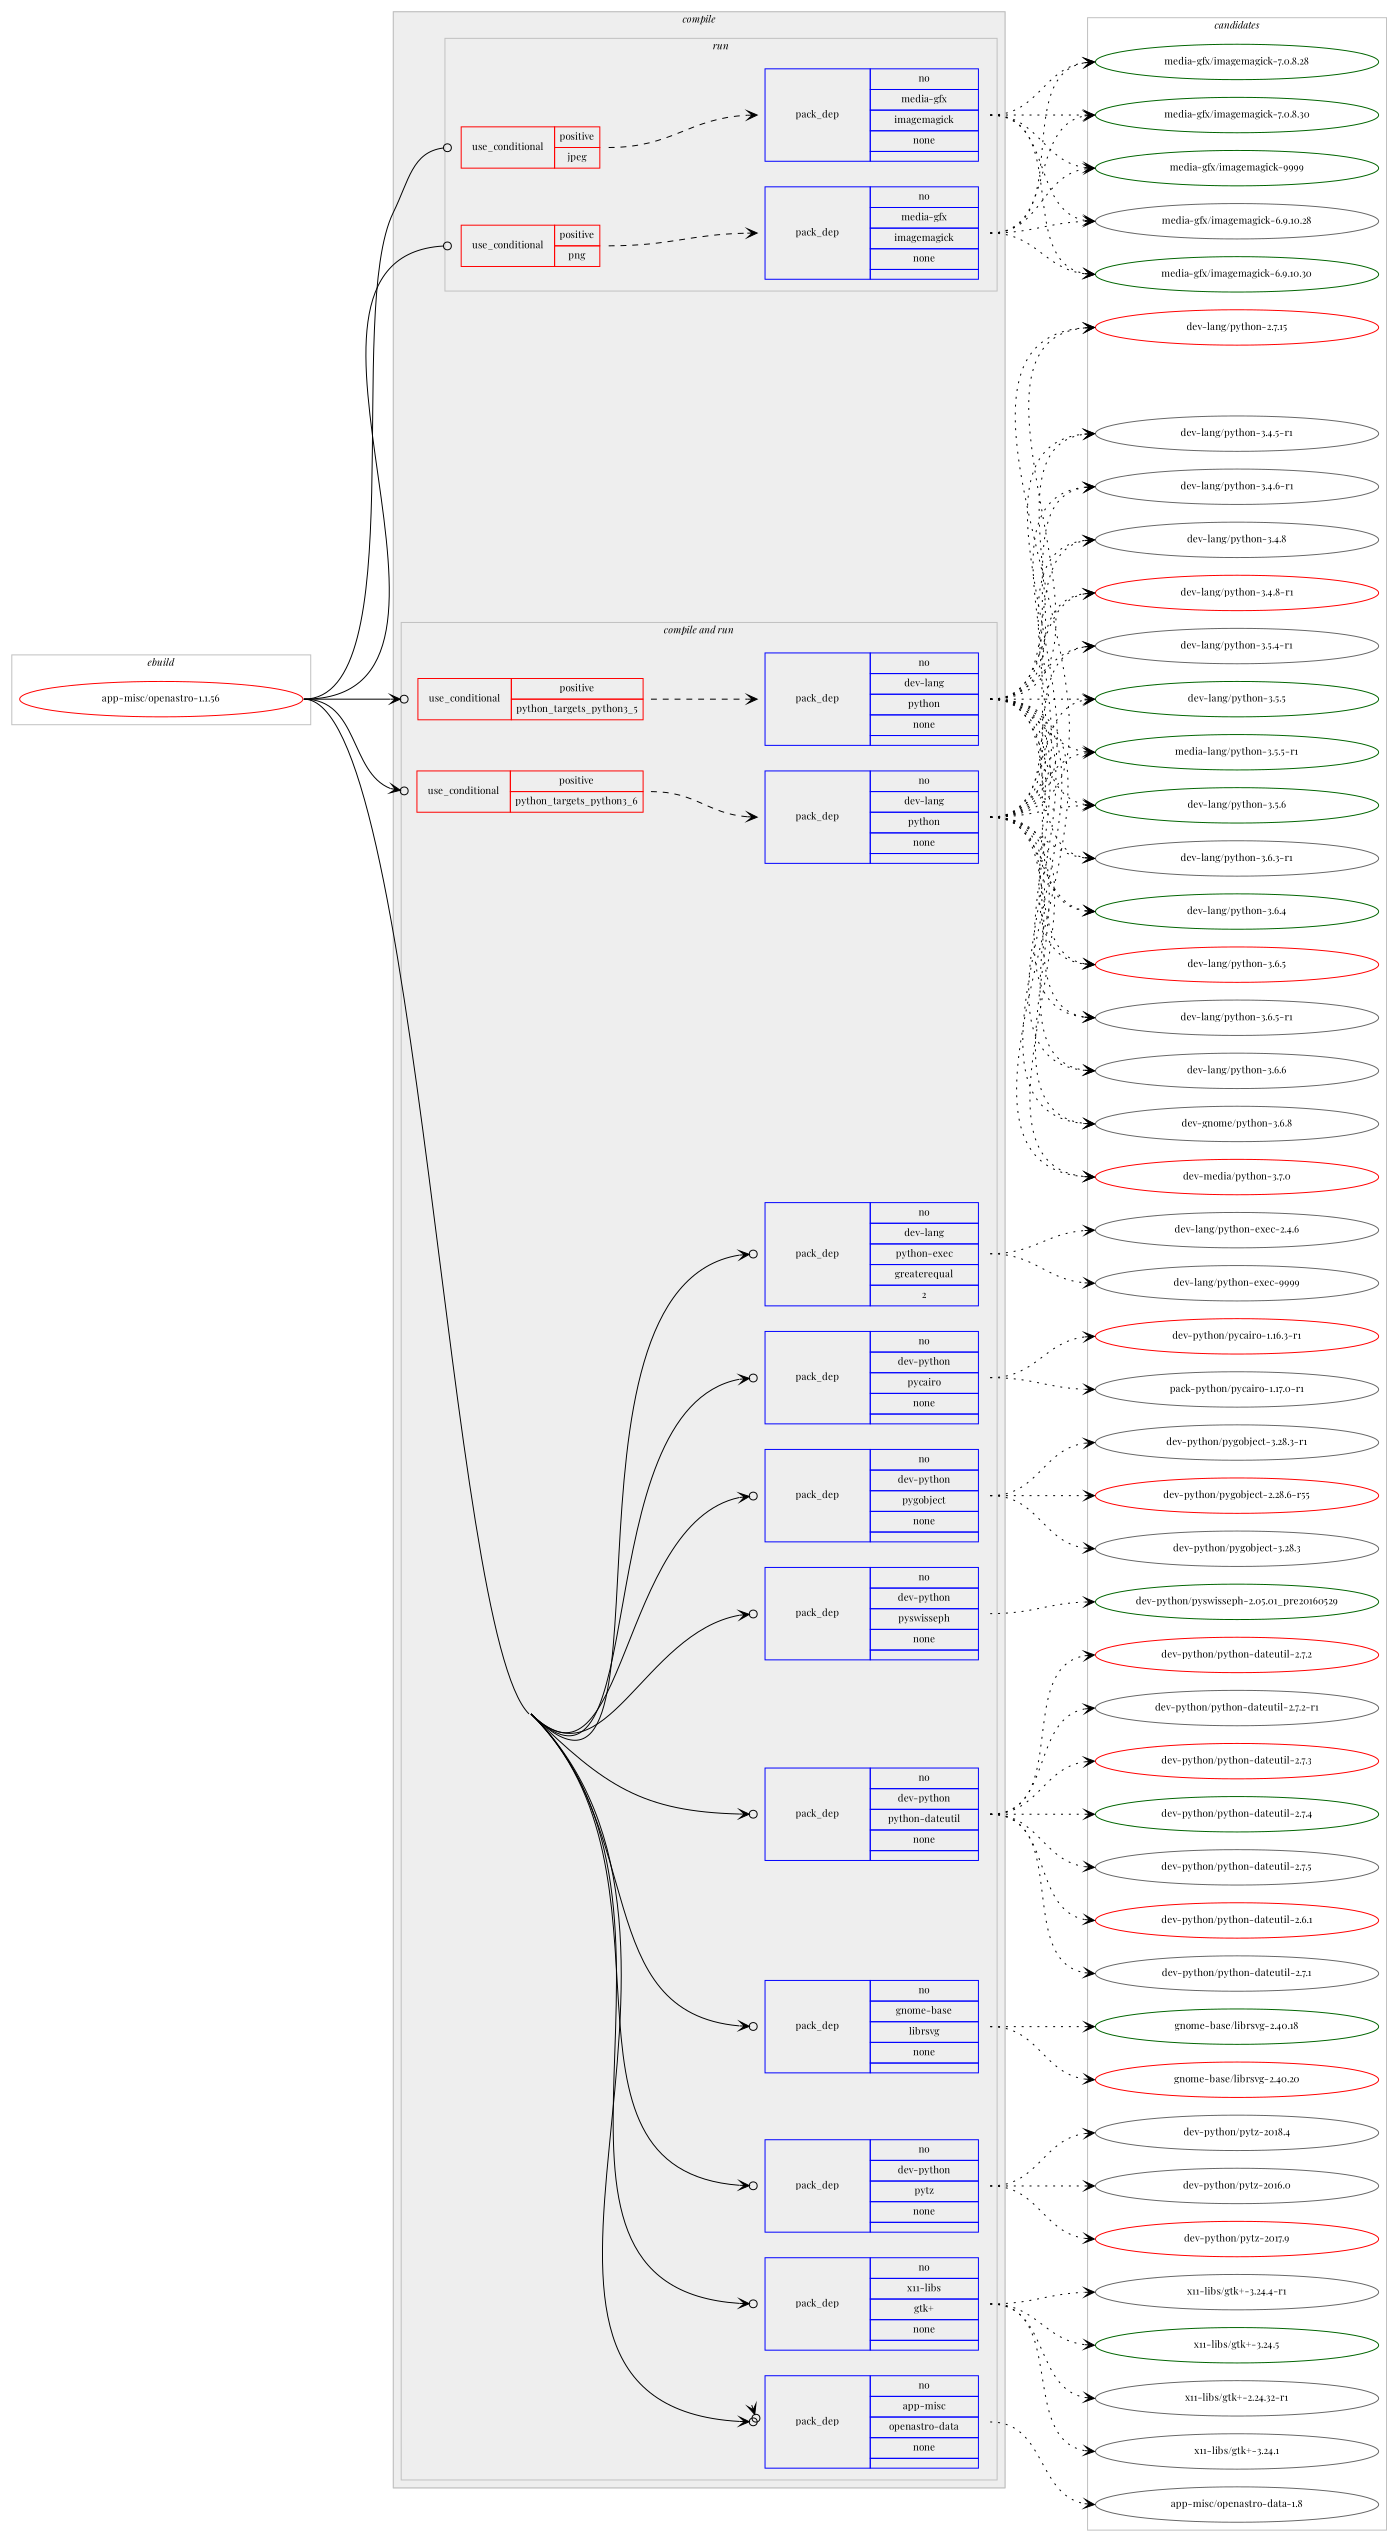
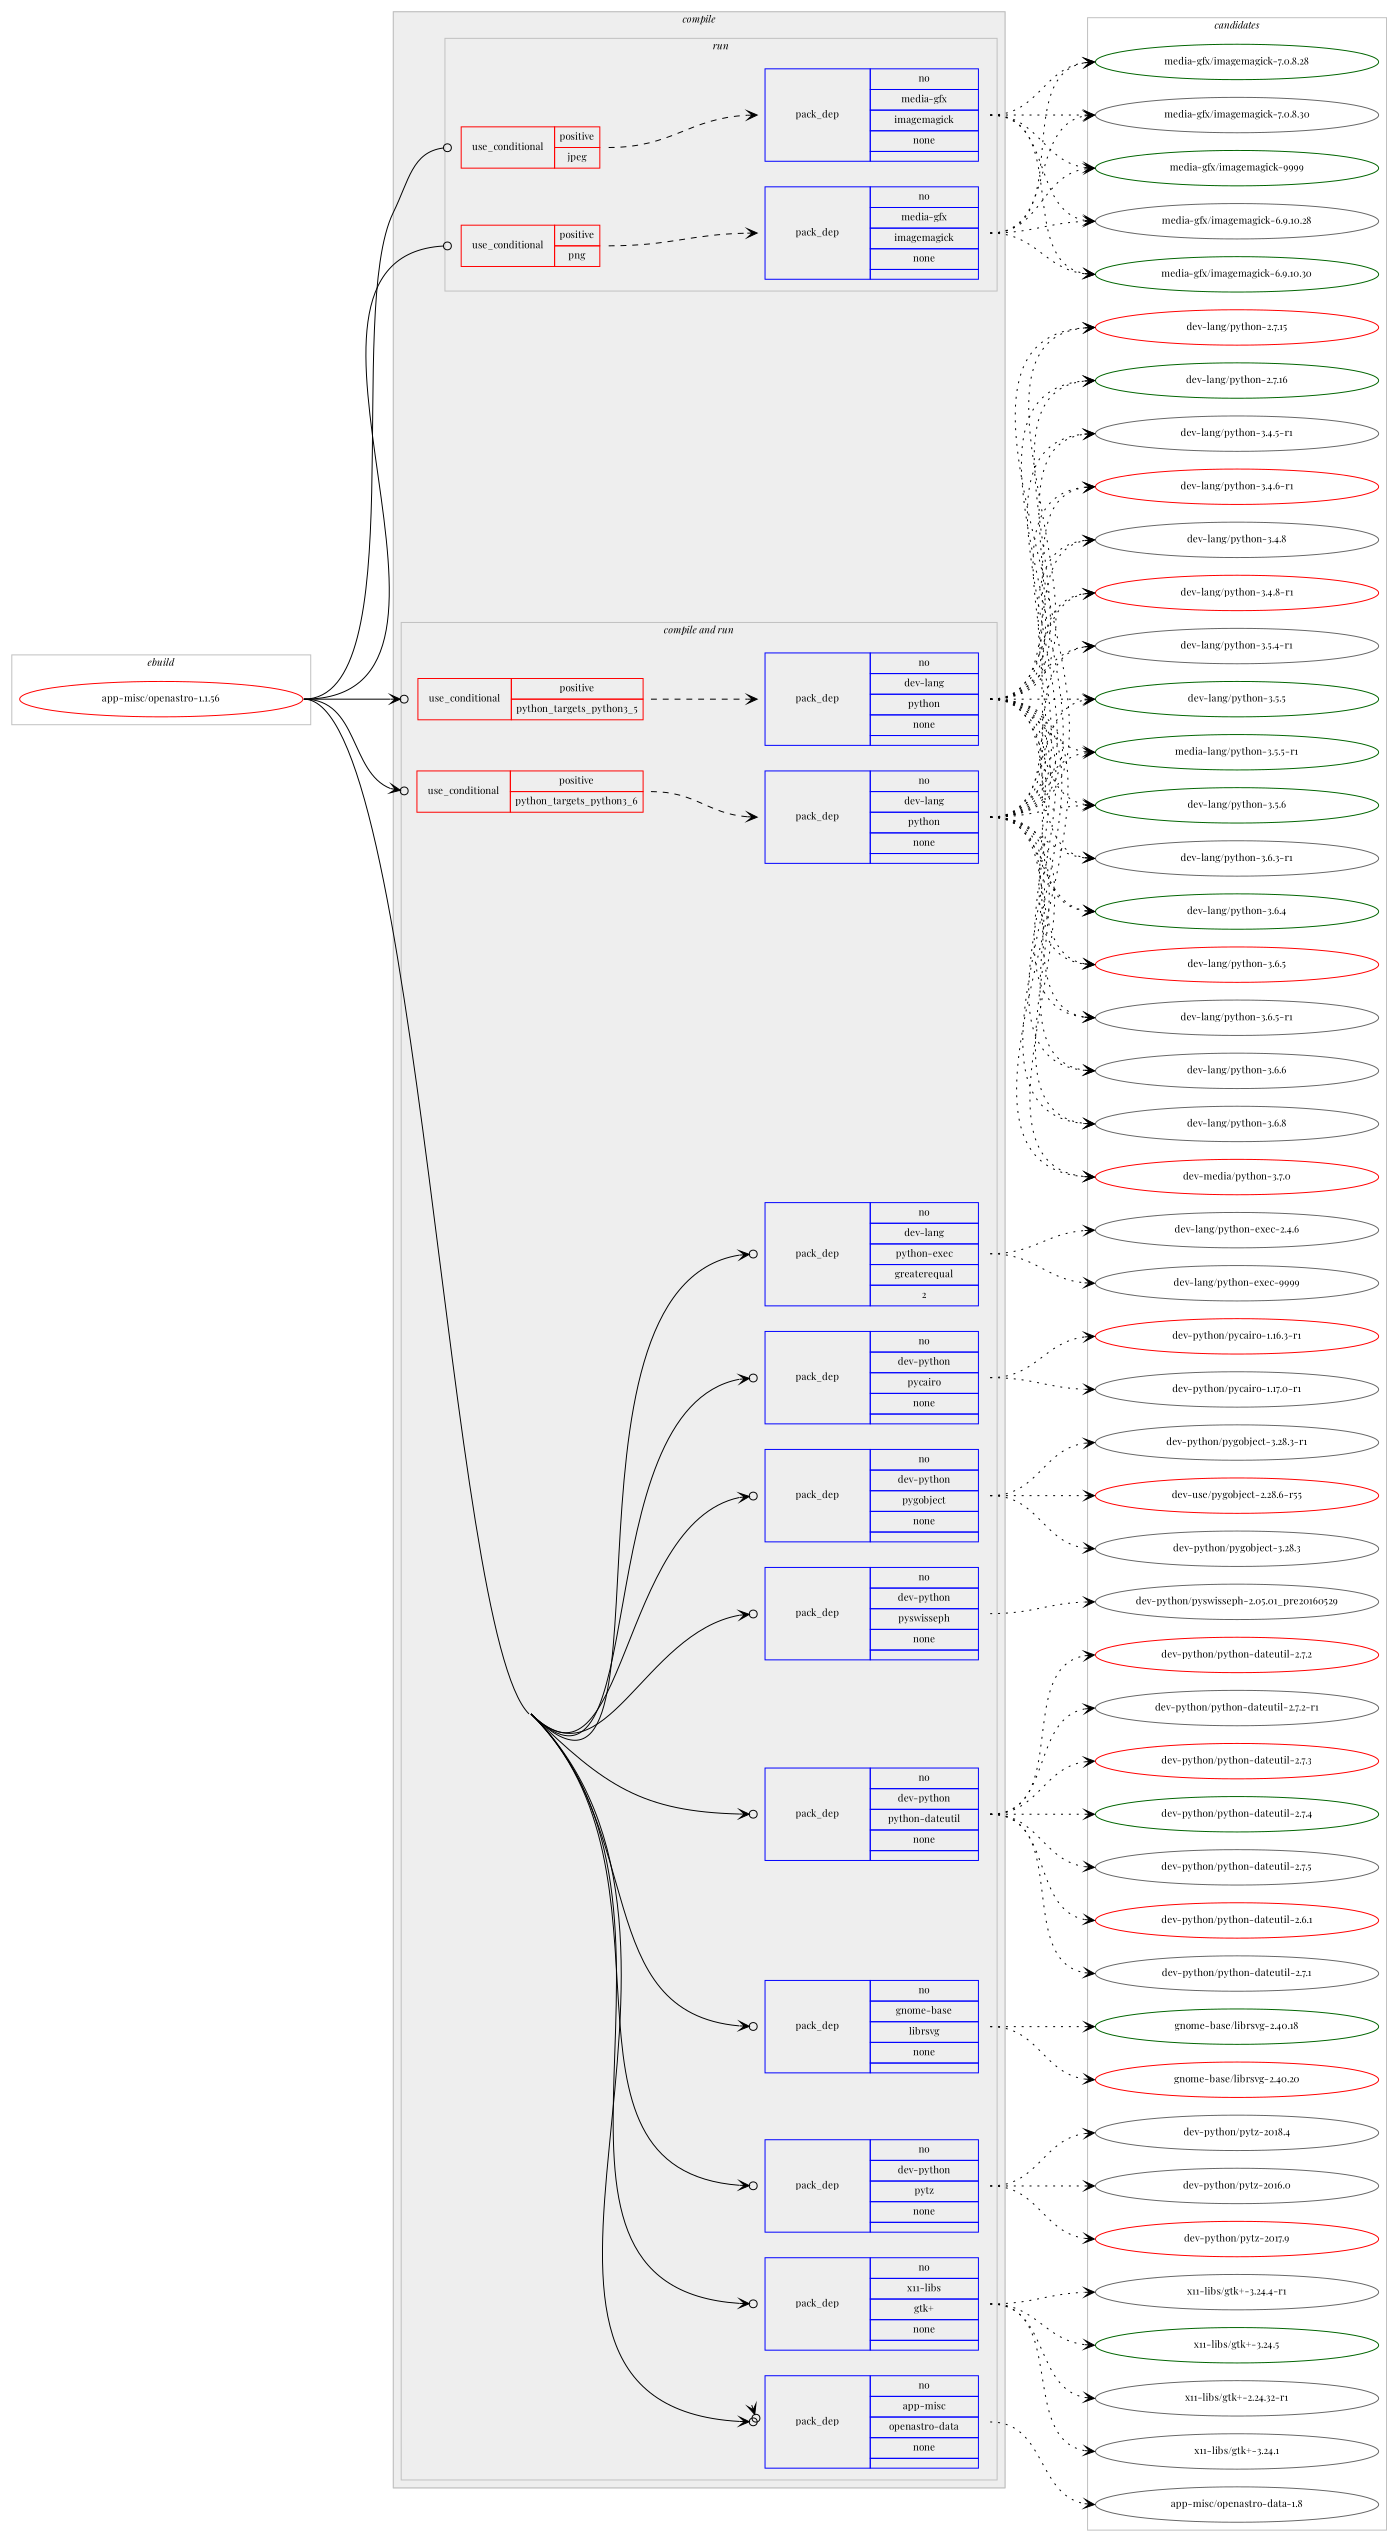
(1237, 115) -> (1237, 115)
none -> (1237, 381)
(1237, 487) -> (1237, 487)
(1237, 1124) -> (1237, 1124)
(1237, 1389) -> (1237, 1389)
(1237, 1496) -> (1237, 1496)
(1237, 1602) -> (1237, 1602)
